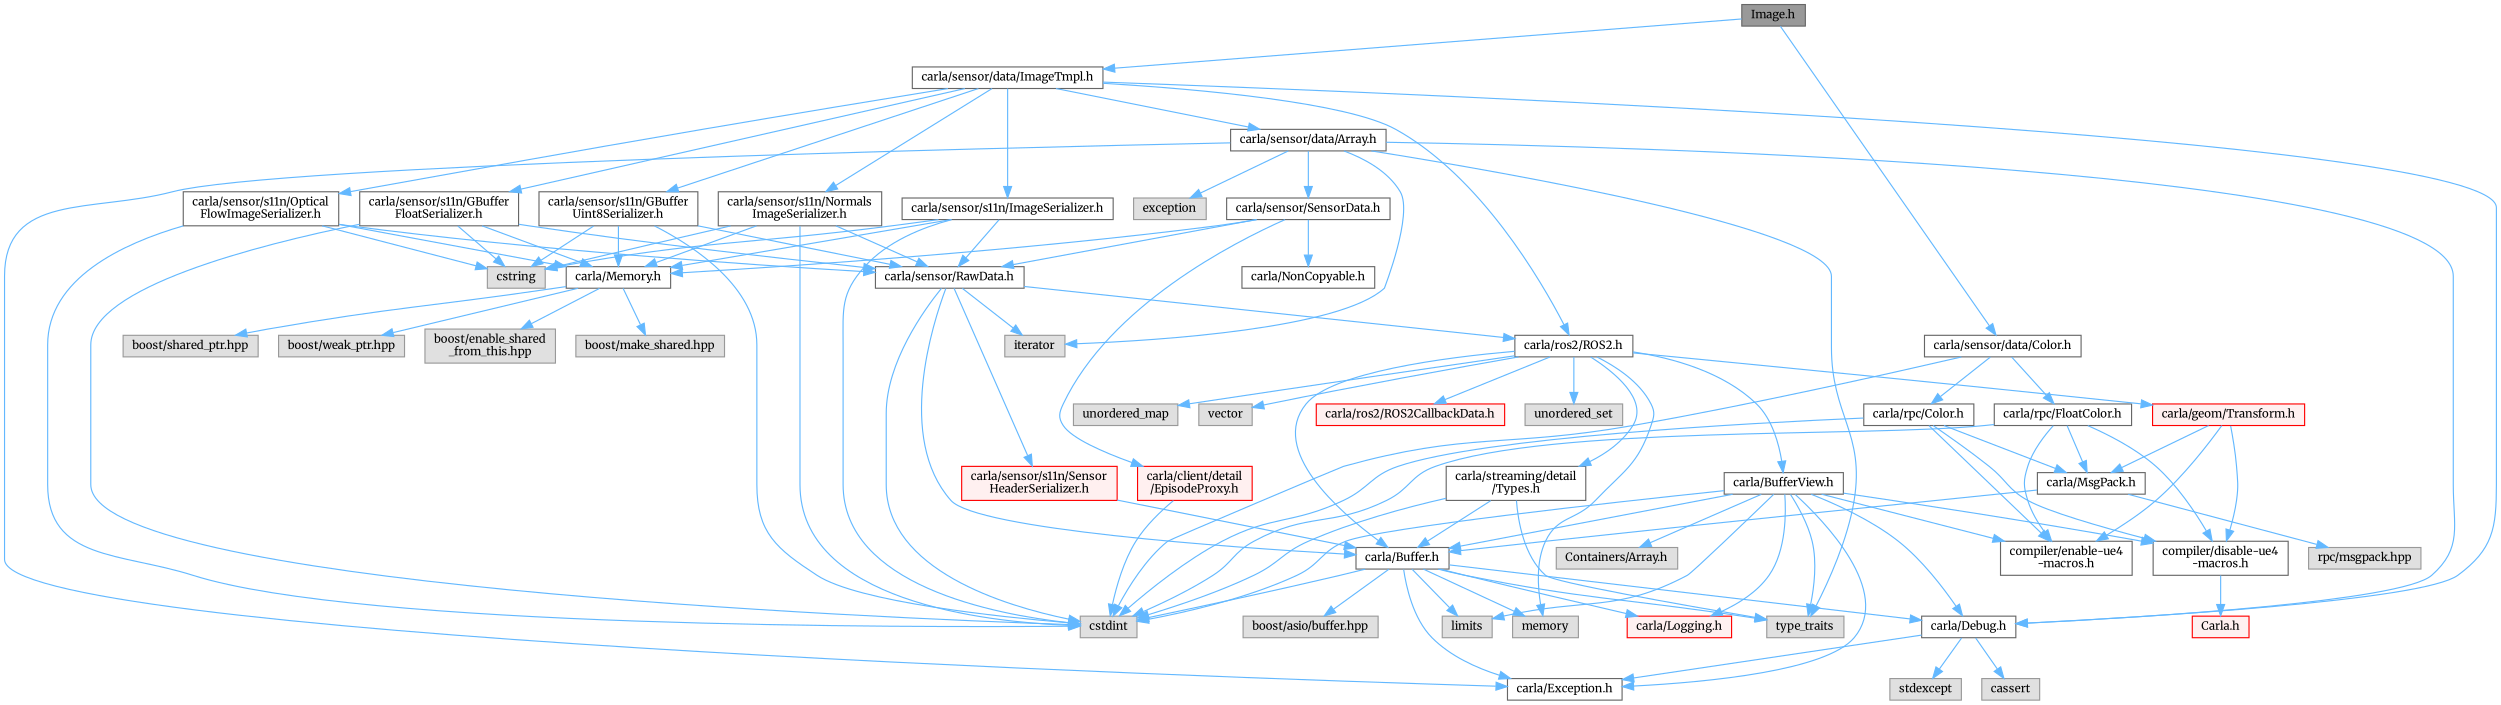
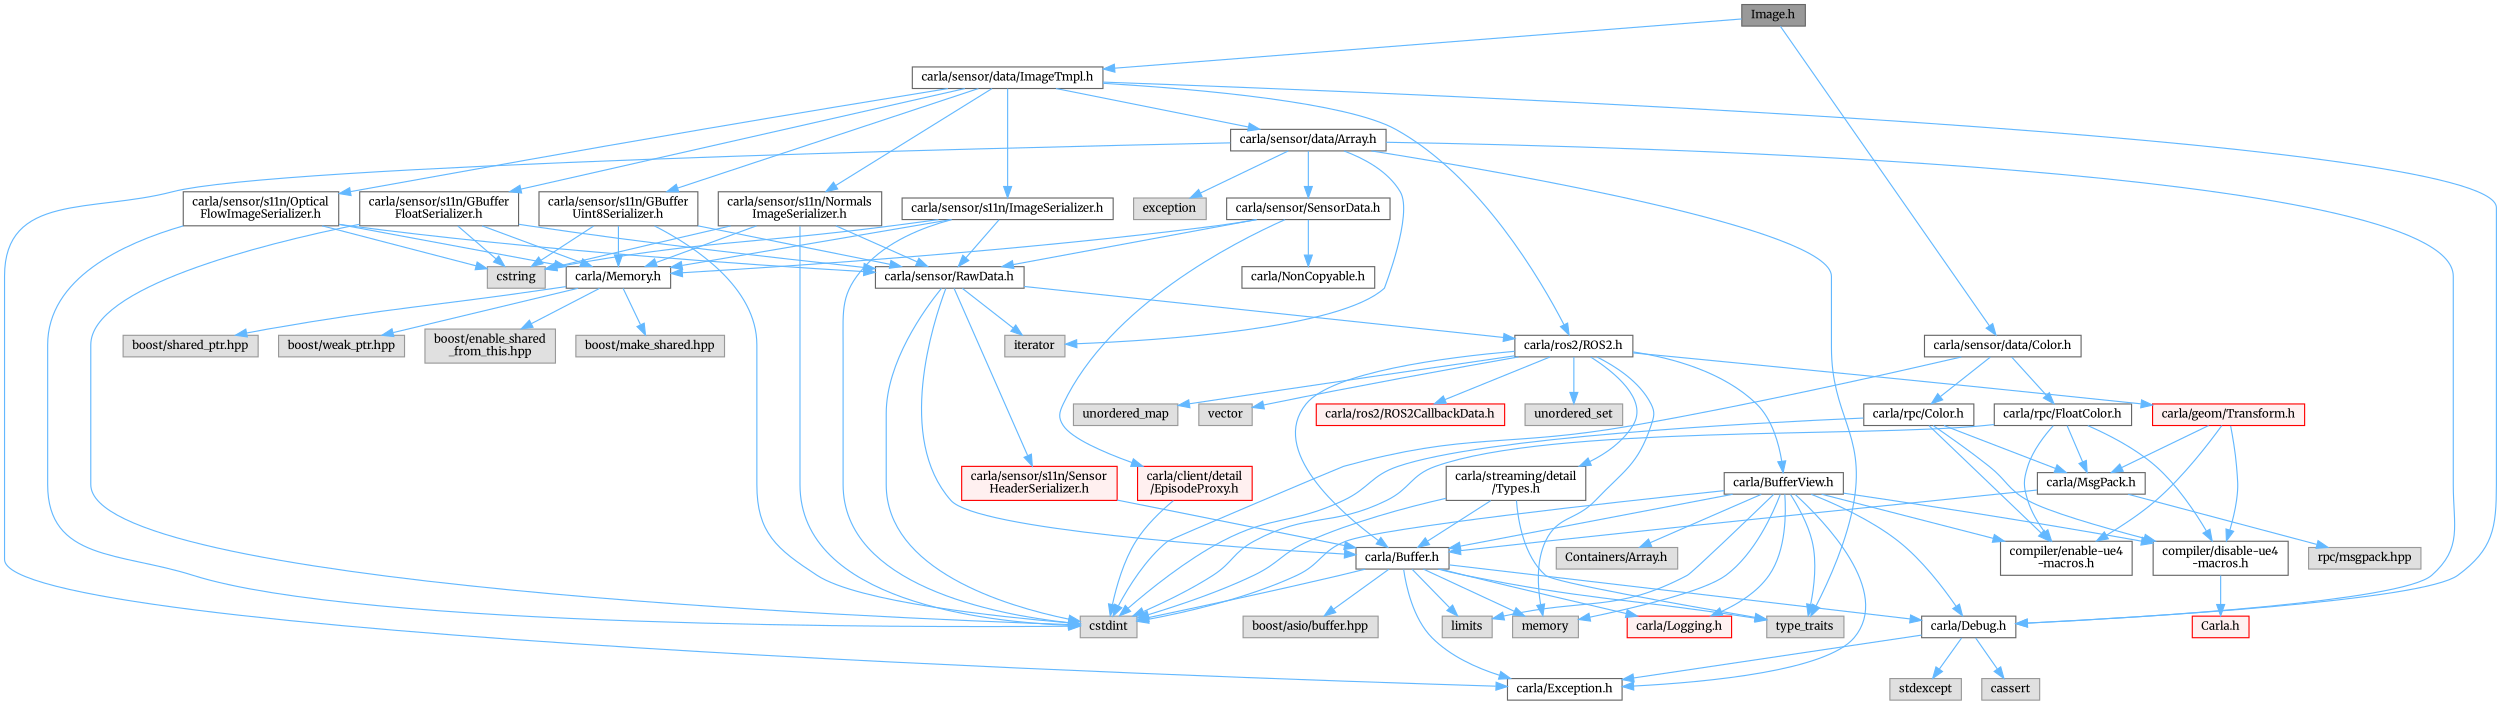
none -> (1706, 585)
